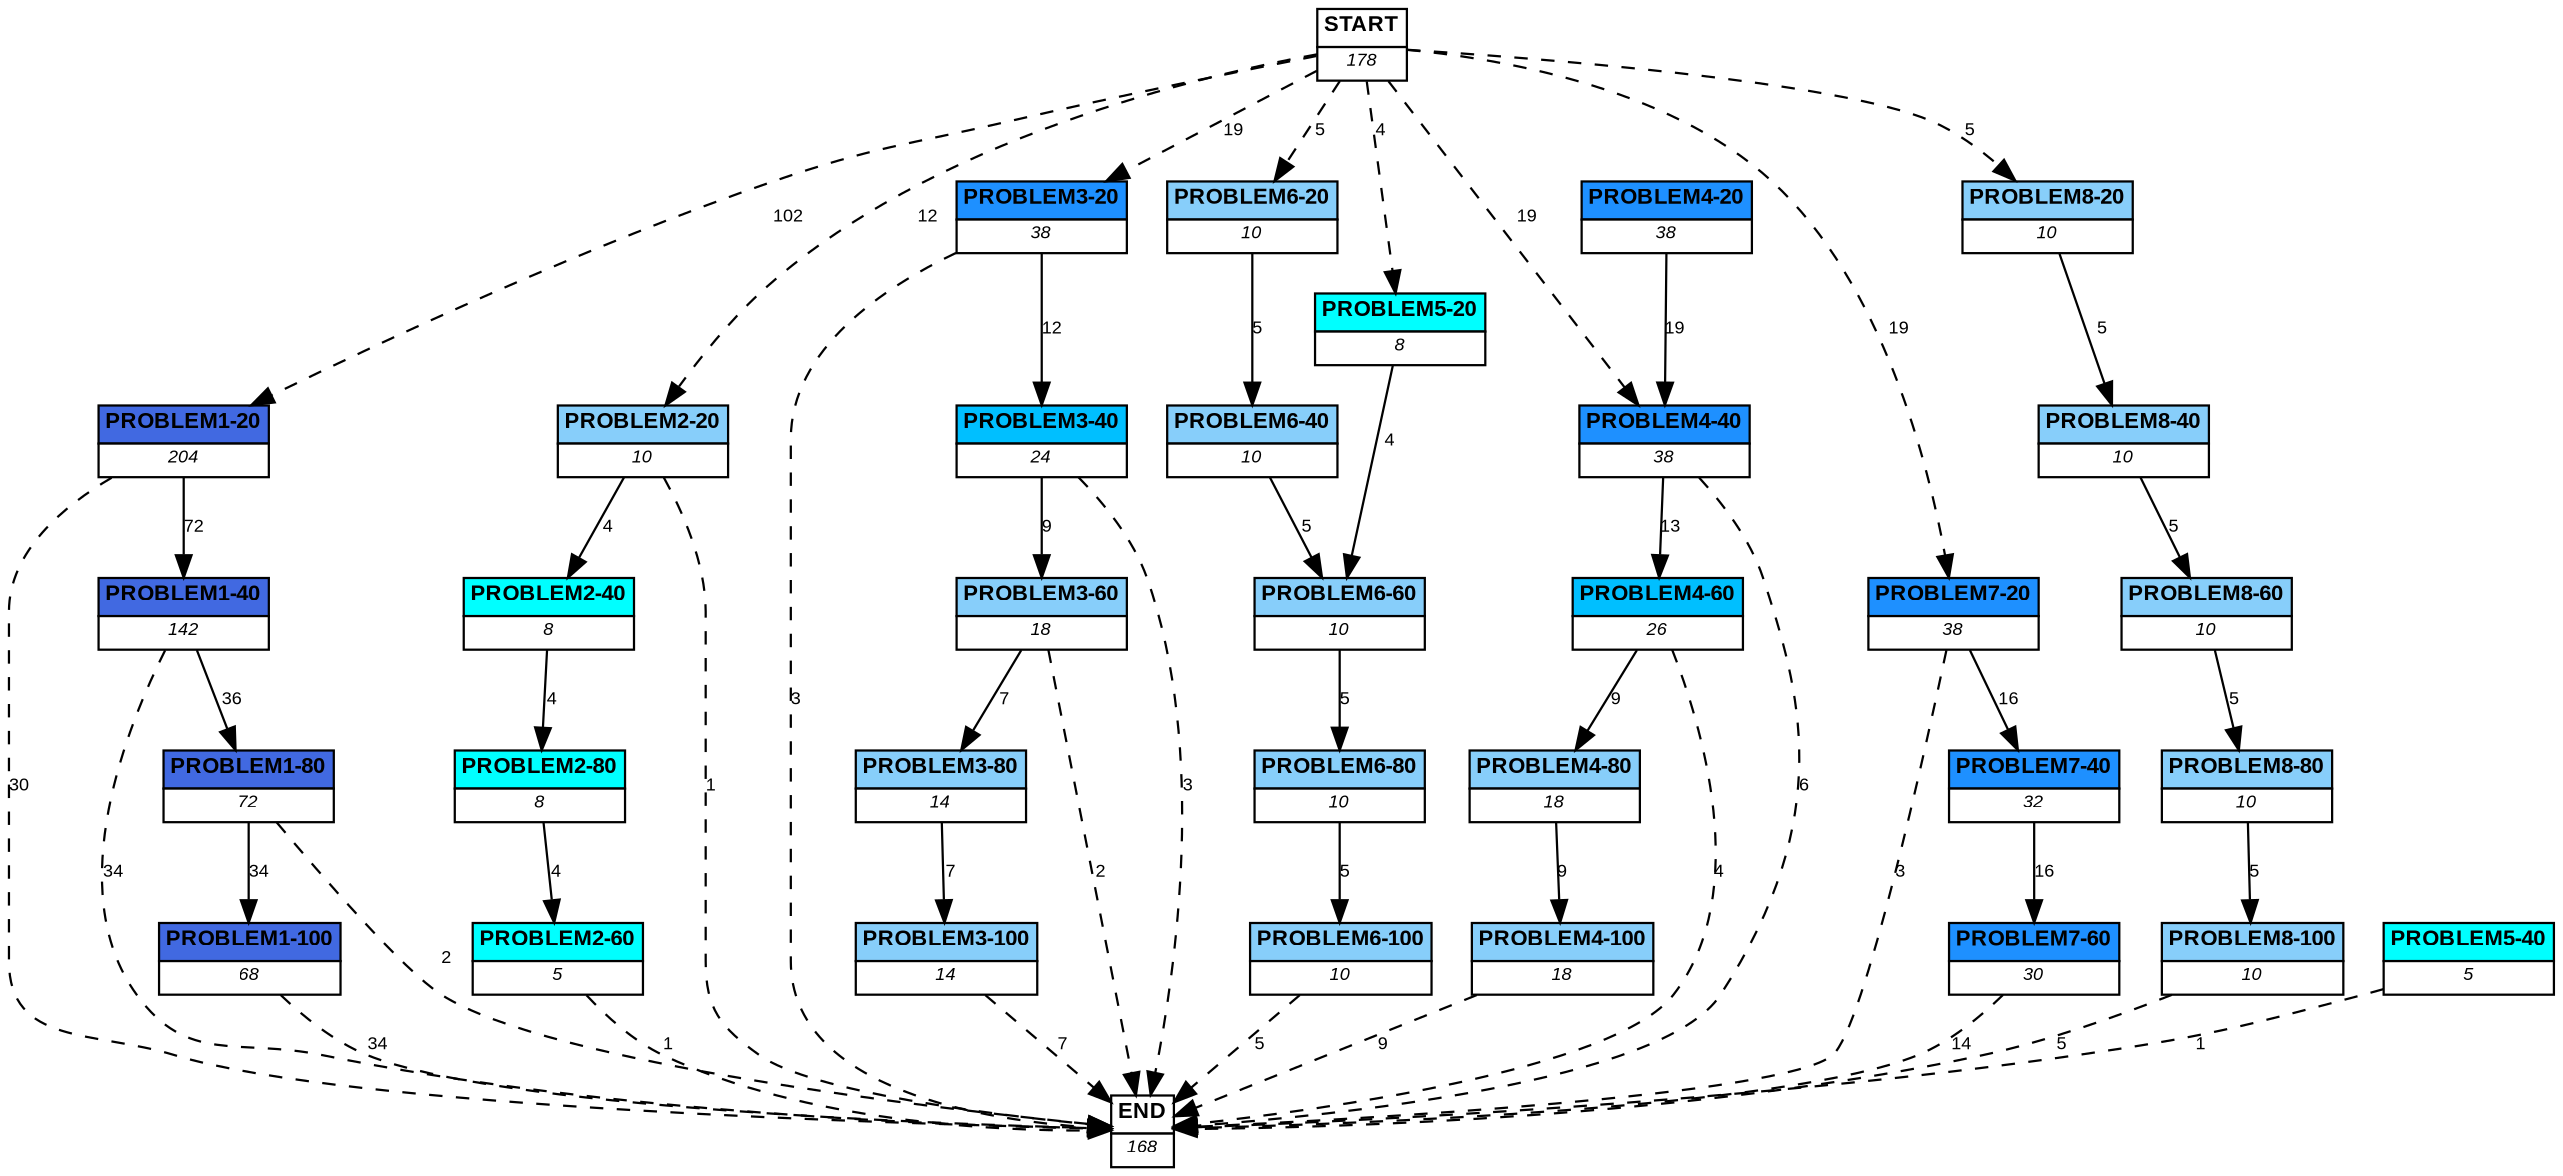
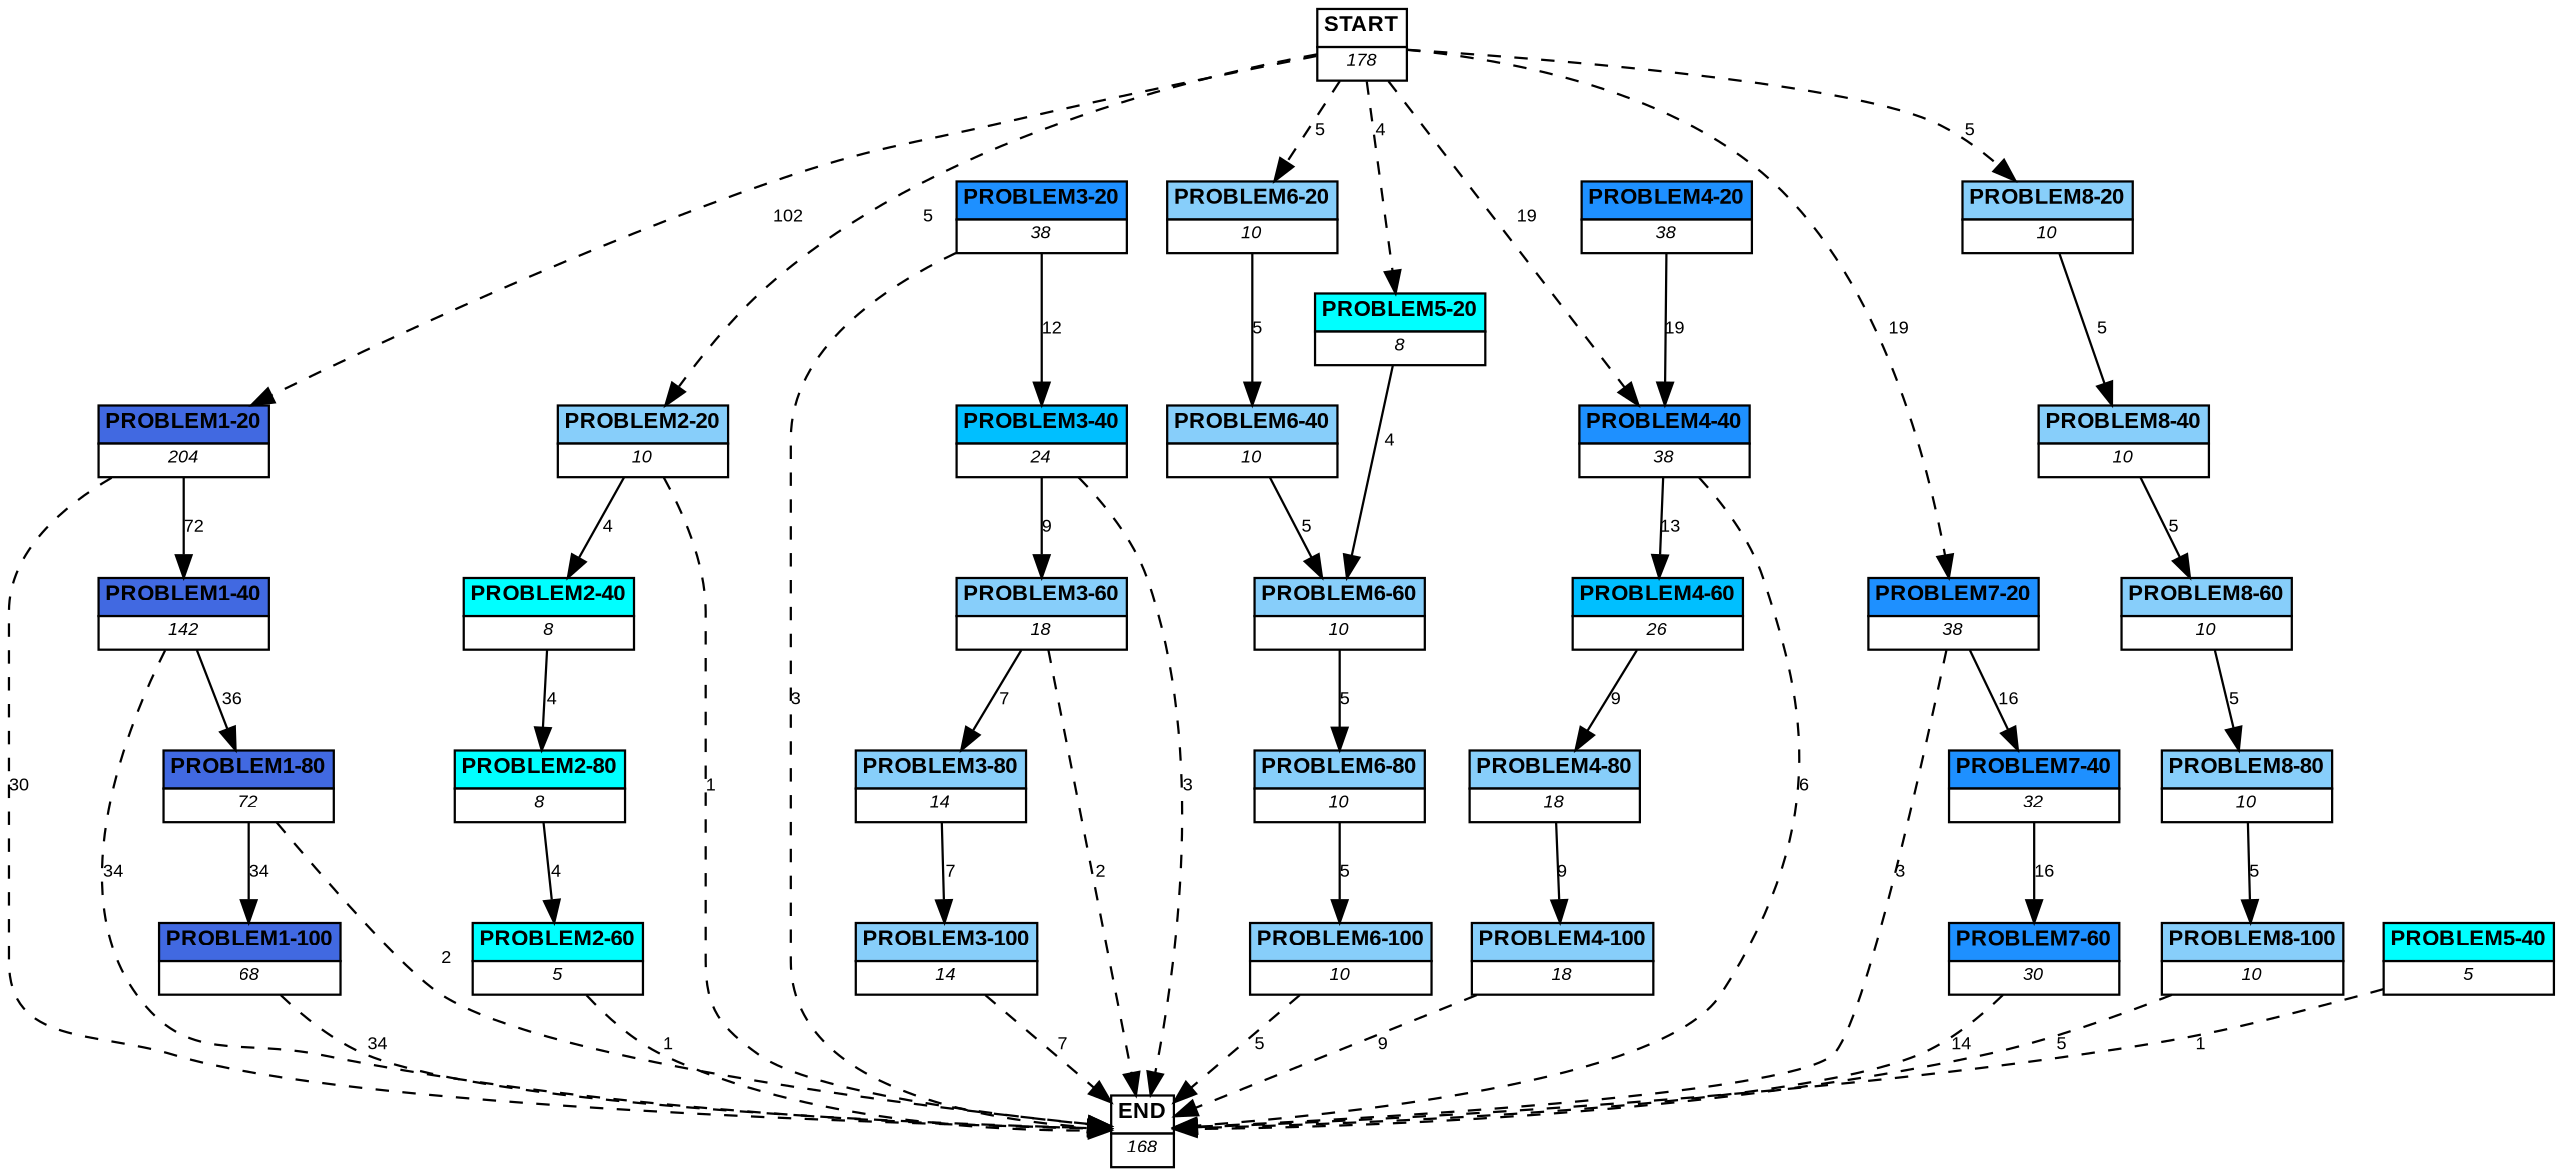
(1221, 121) -> none
(929, 217) -> (929, 217)
(1616, 1033) -> none
